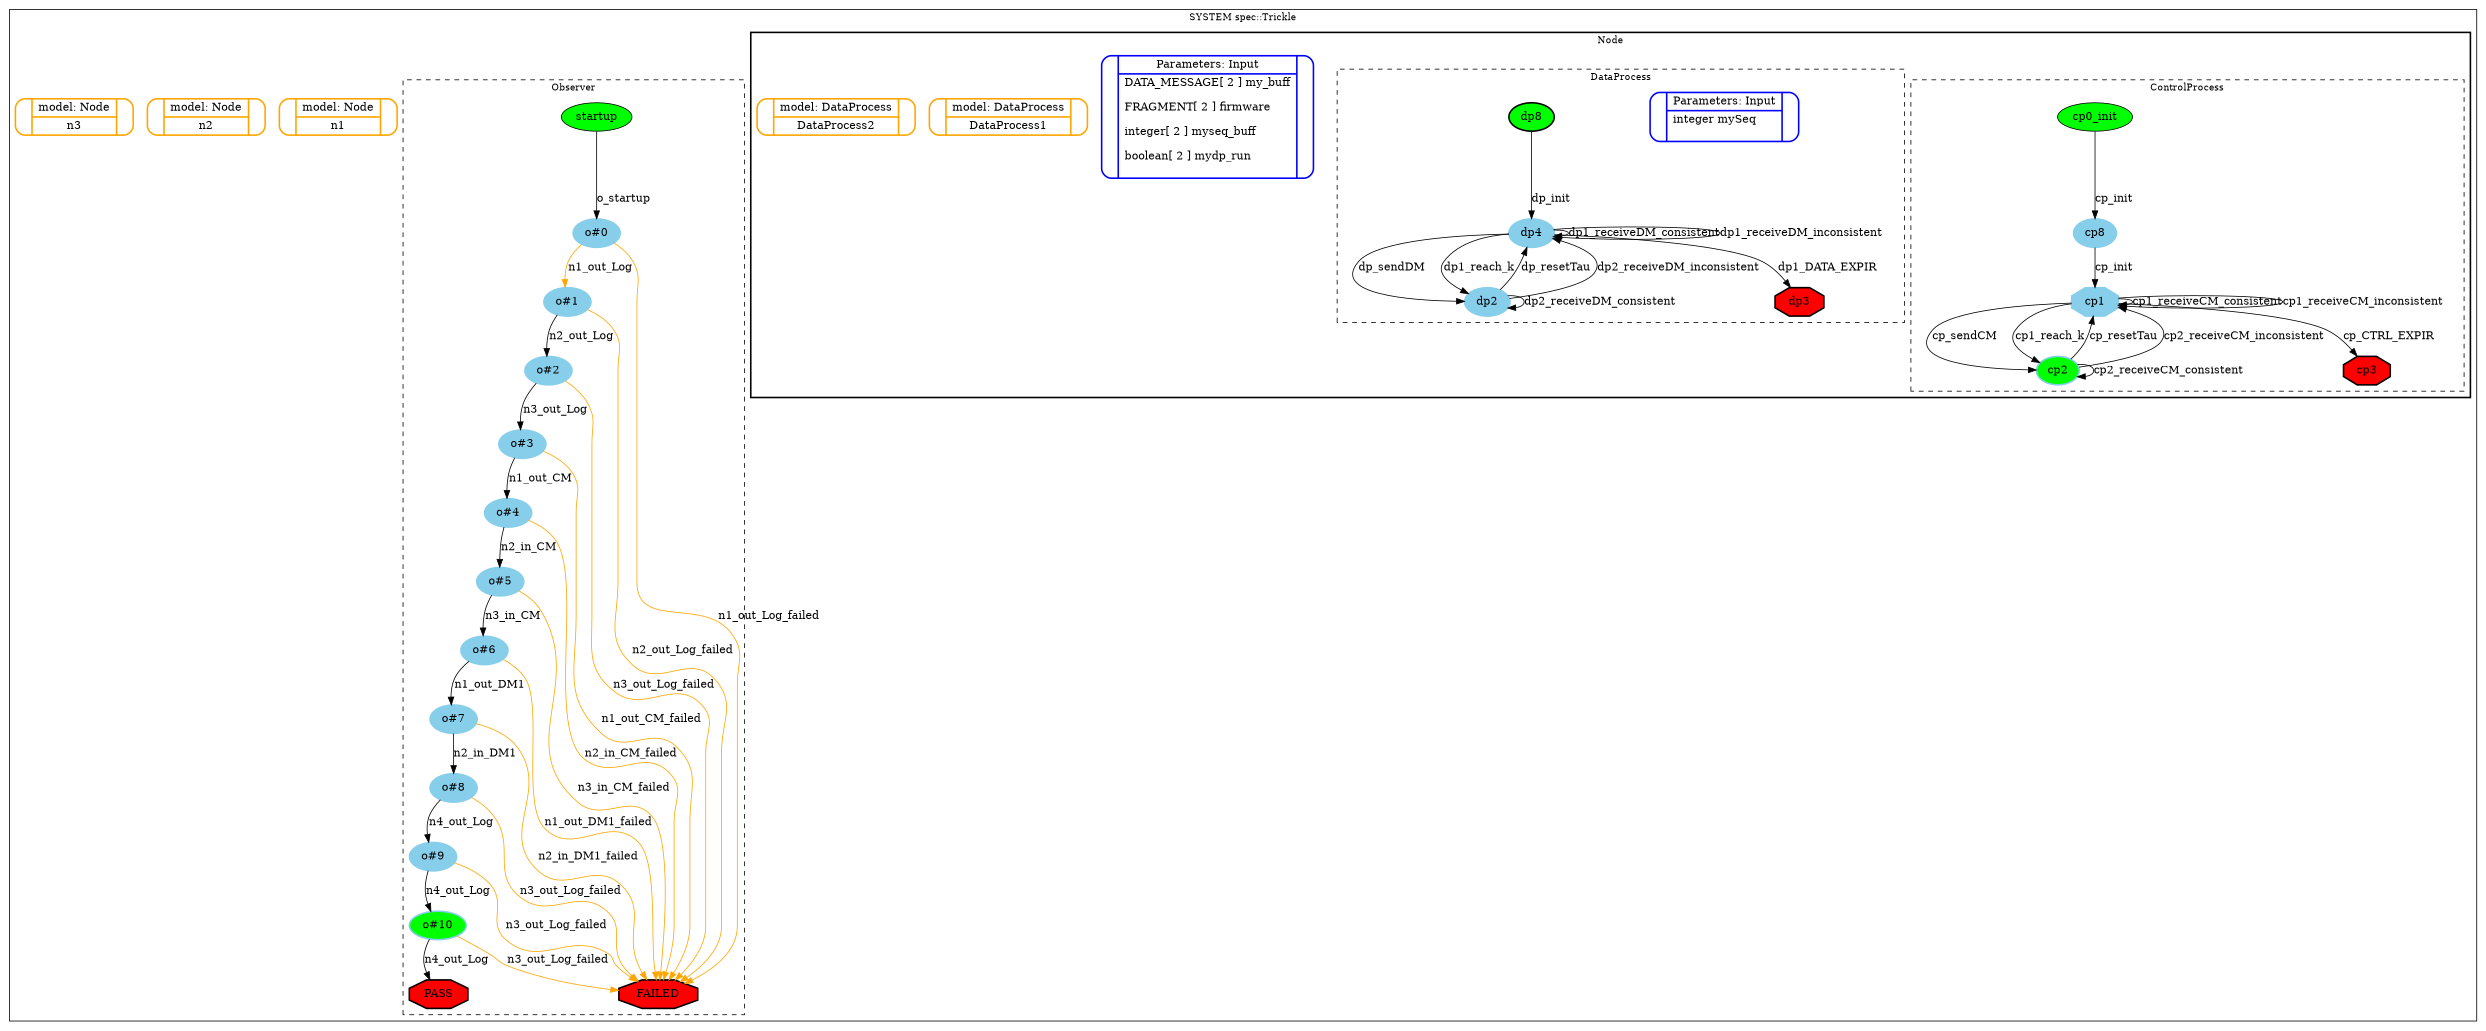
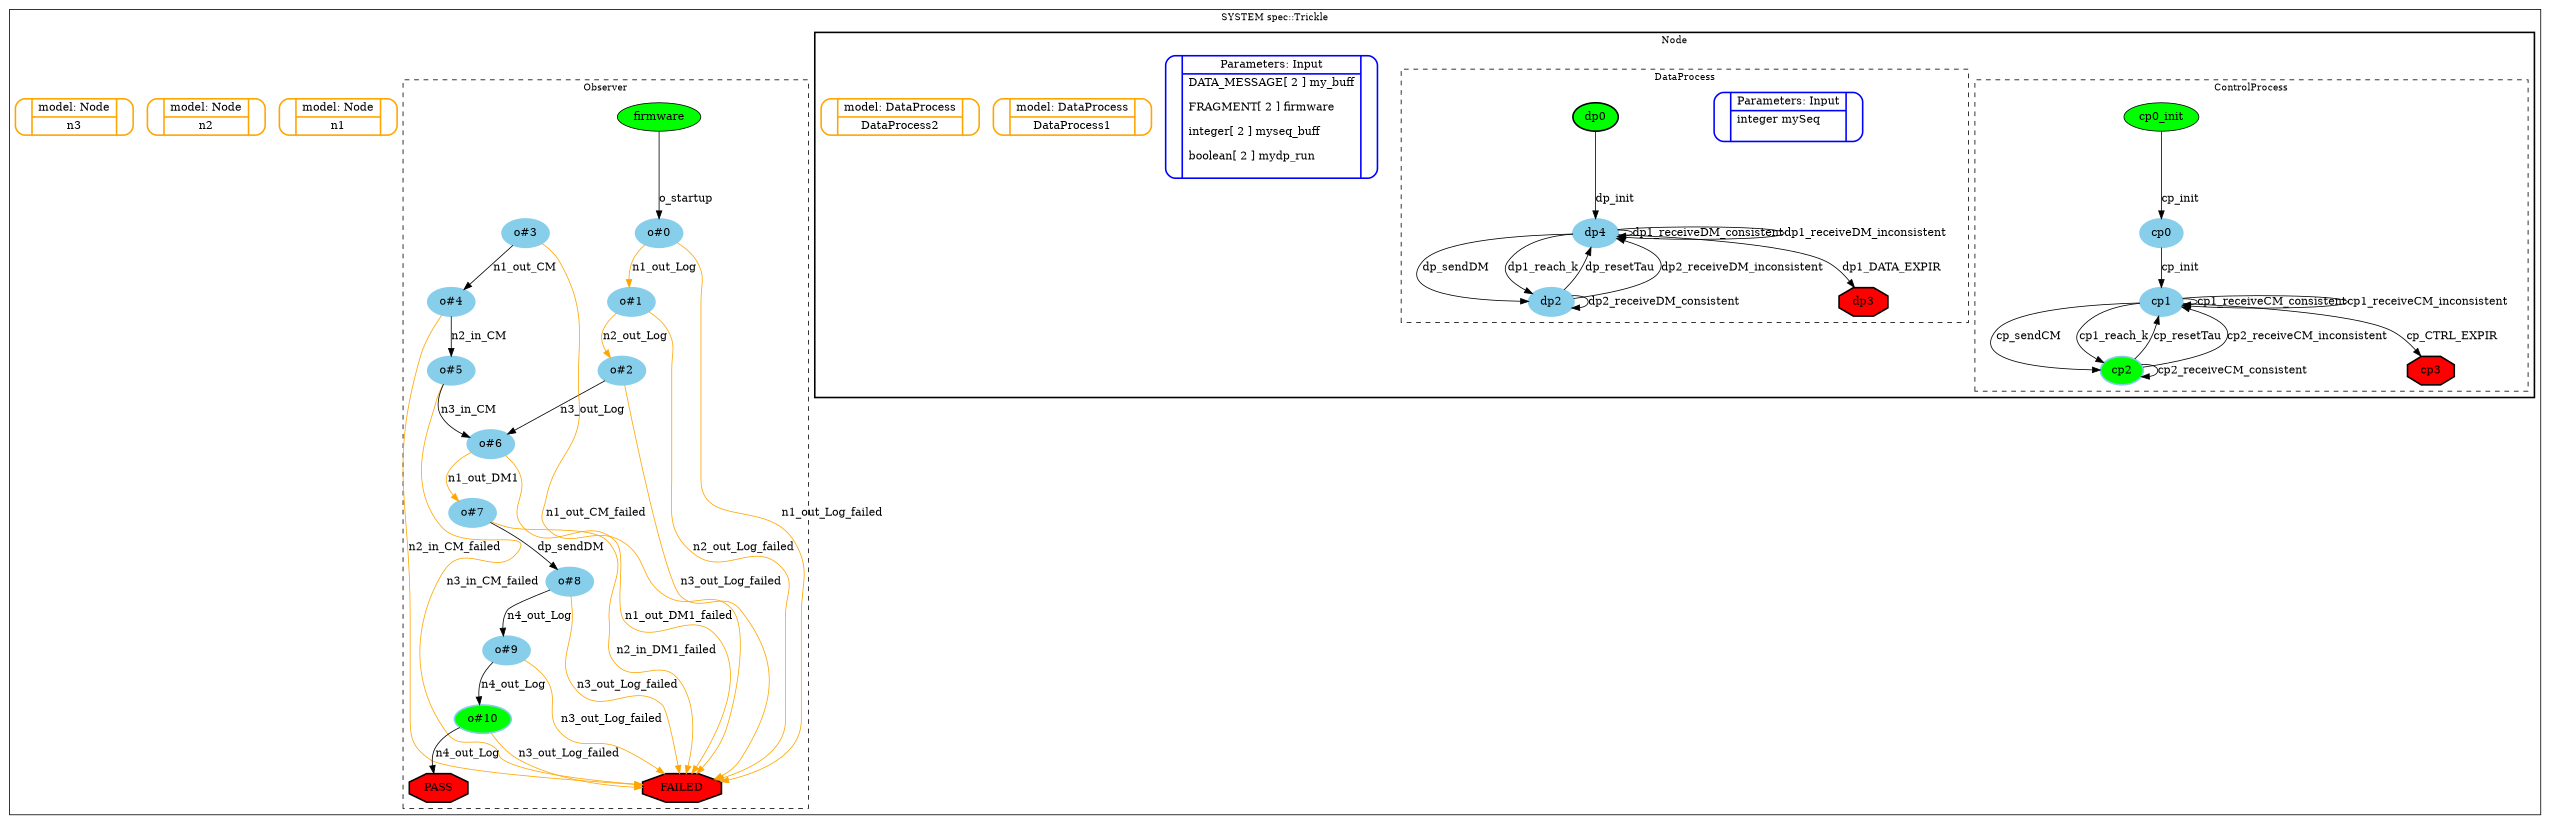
(597, 117) -> (659, 117)
(1532, 117) -> (1596, 117)
(2095, 233) -> (2161, 233)
(2095, 302) -> (2161, 302)
(549, 331) -> (603, 330)
(524, 401) -> (560, 406)
(455, 677) -> (450, 470)
(485, 754) -> (571, 547)
